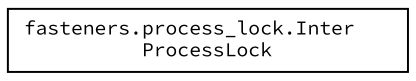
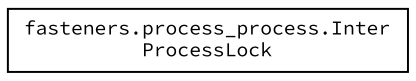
(208, 40) -> (208, 40)
